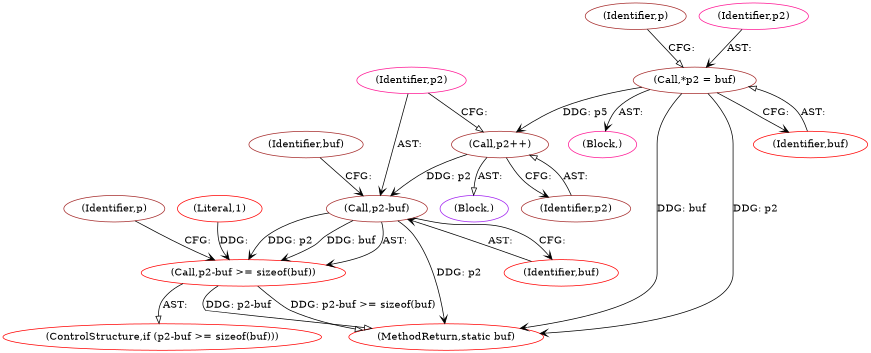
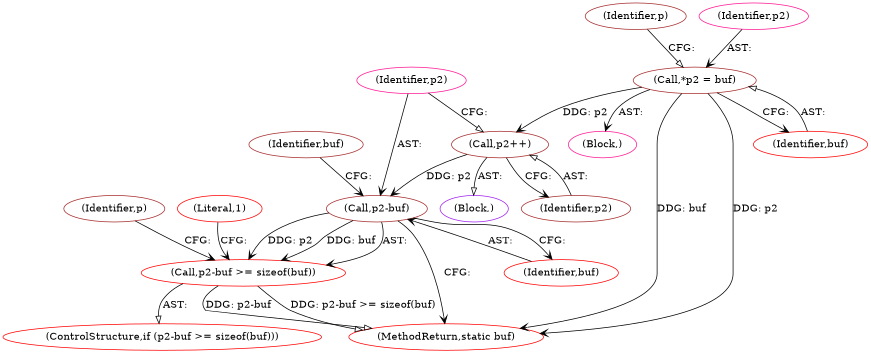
(585, 112) -> (585, 112)
(236, 241) -> (236, 241)
(459, 273) -> (459, 273)
